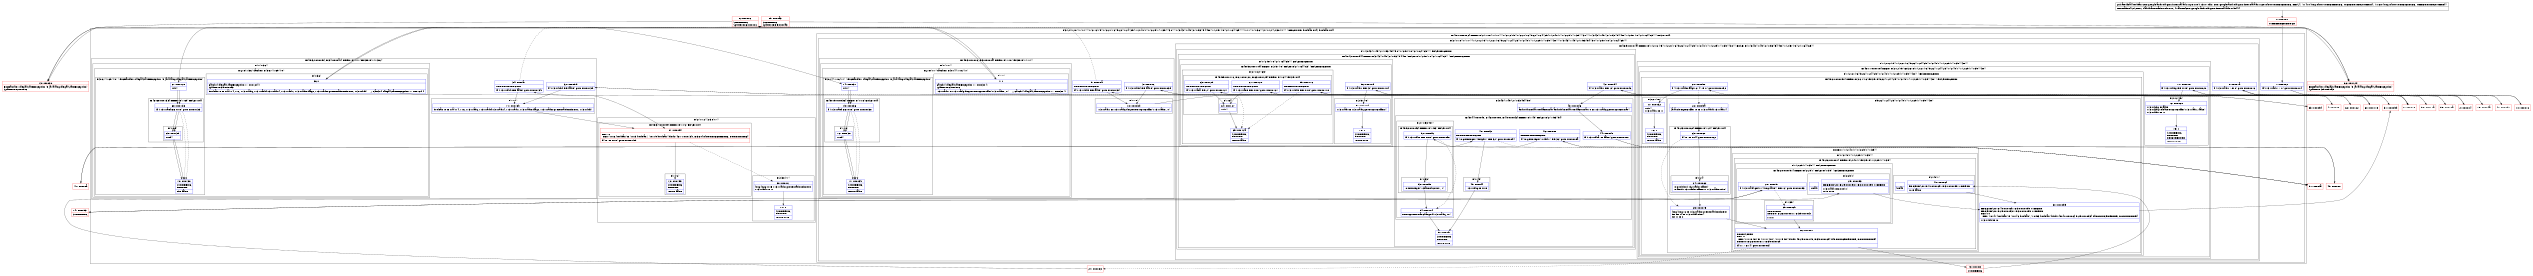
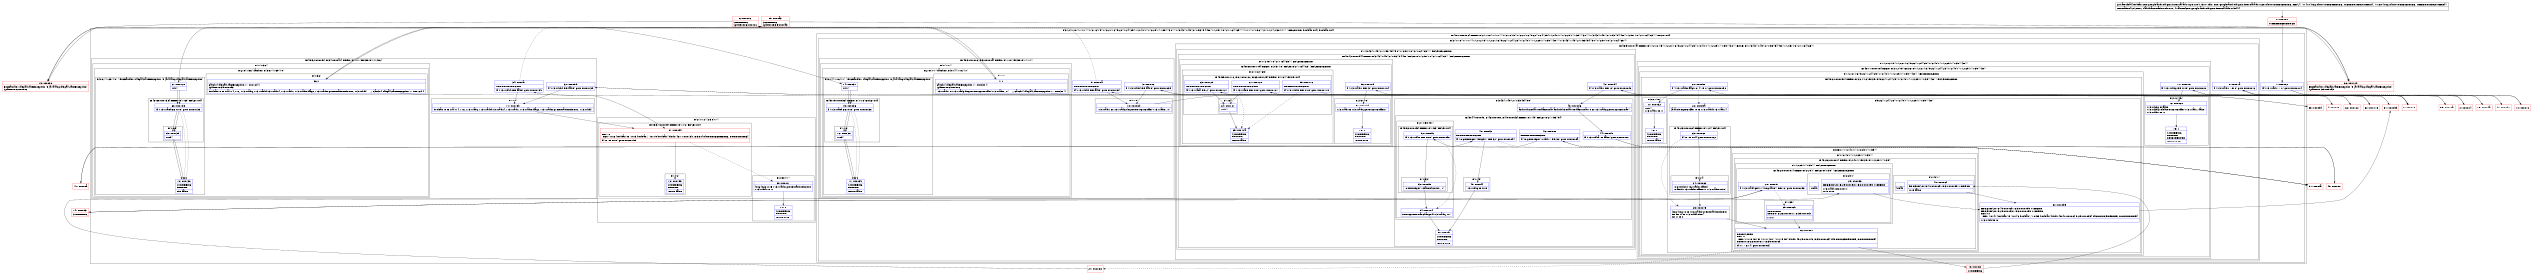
(2428, 108) -> none
